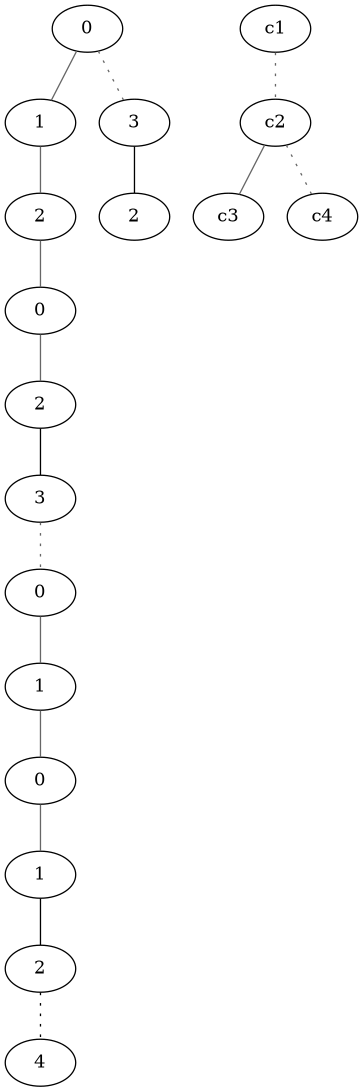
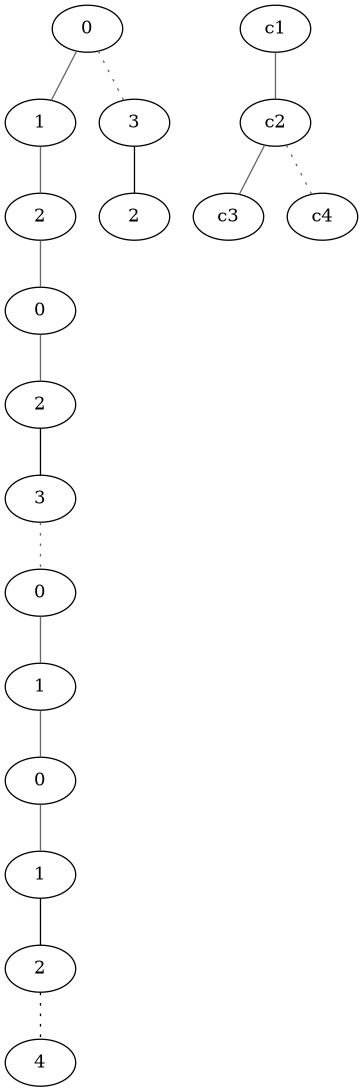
(275, 76) -> (275, 76)
